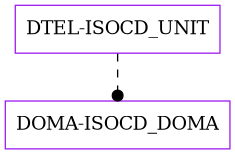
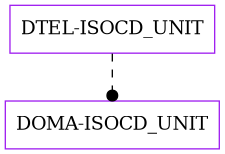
(118, 125) -> (112, 125)
